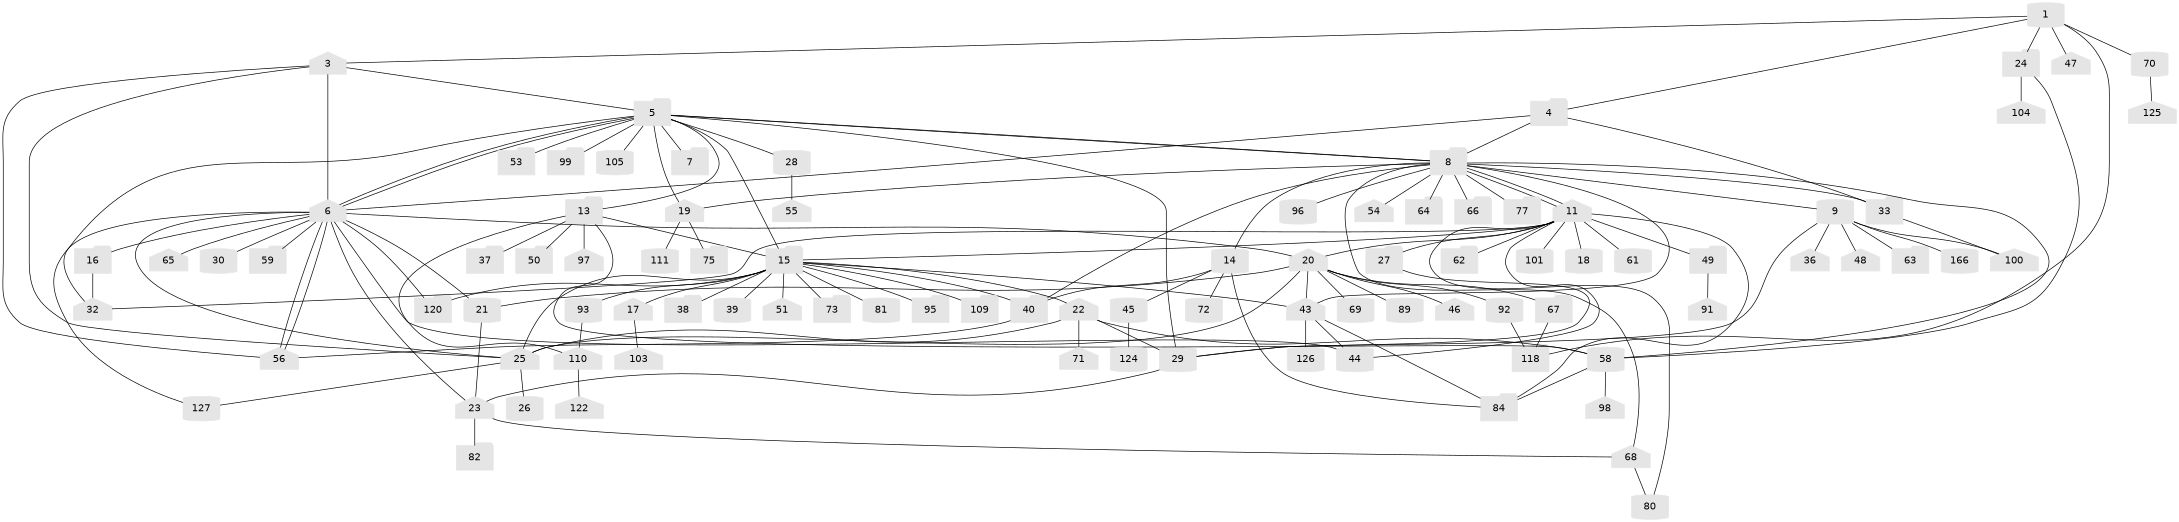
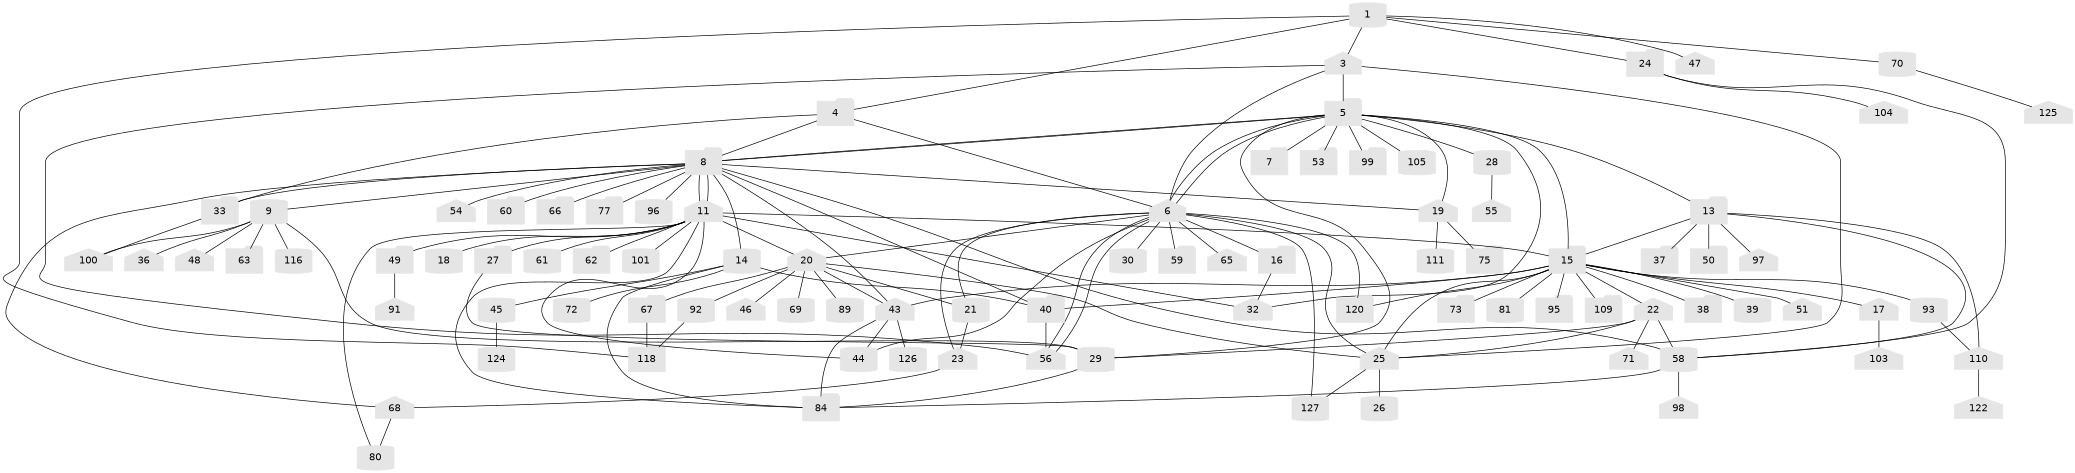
(1424, 212) -> (506, 212)
(1960, 261) -> (294, 261)
(823, 384) -> (960, 395)
(475, 458) -> none
